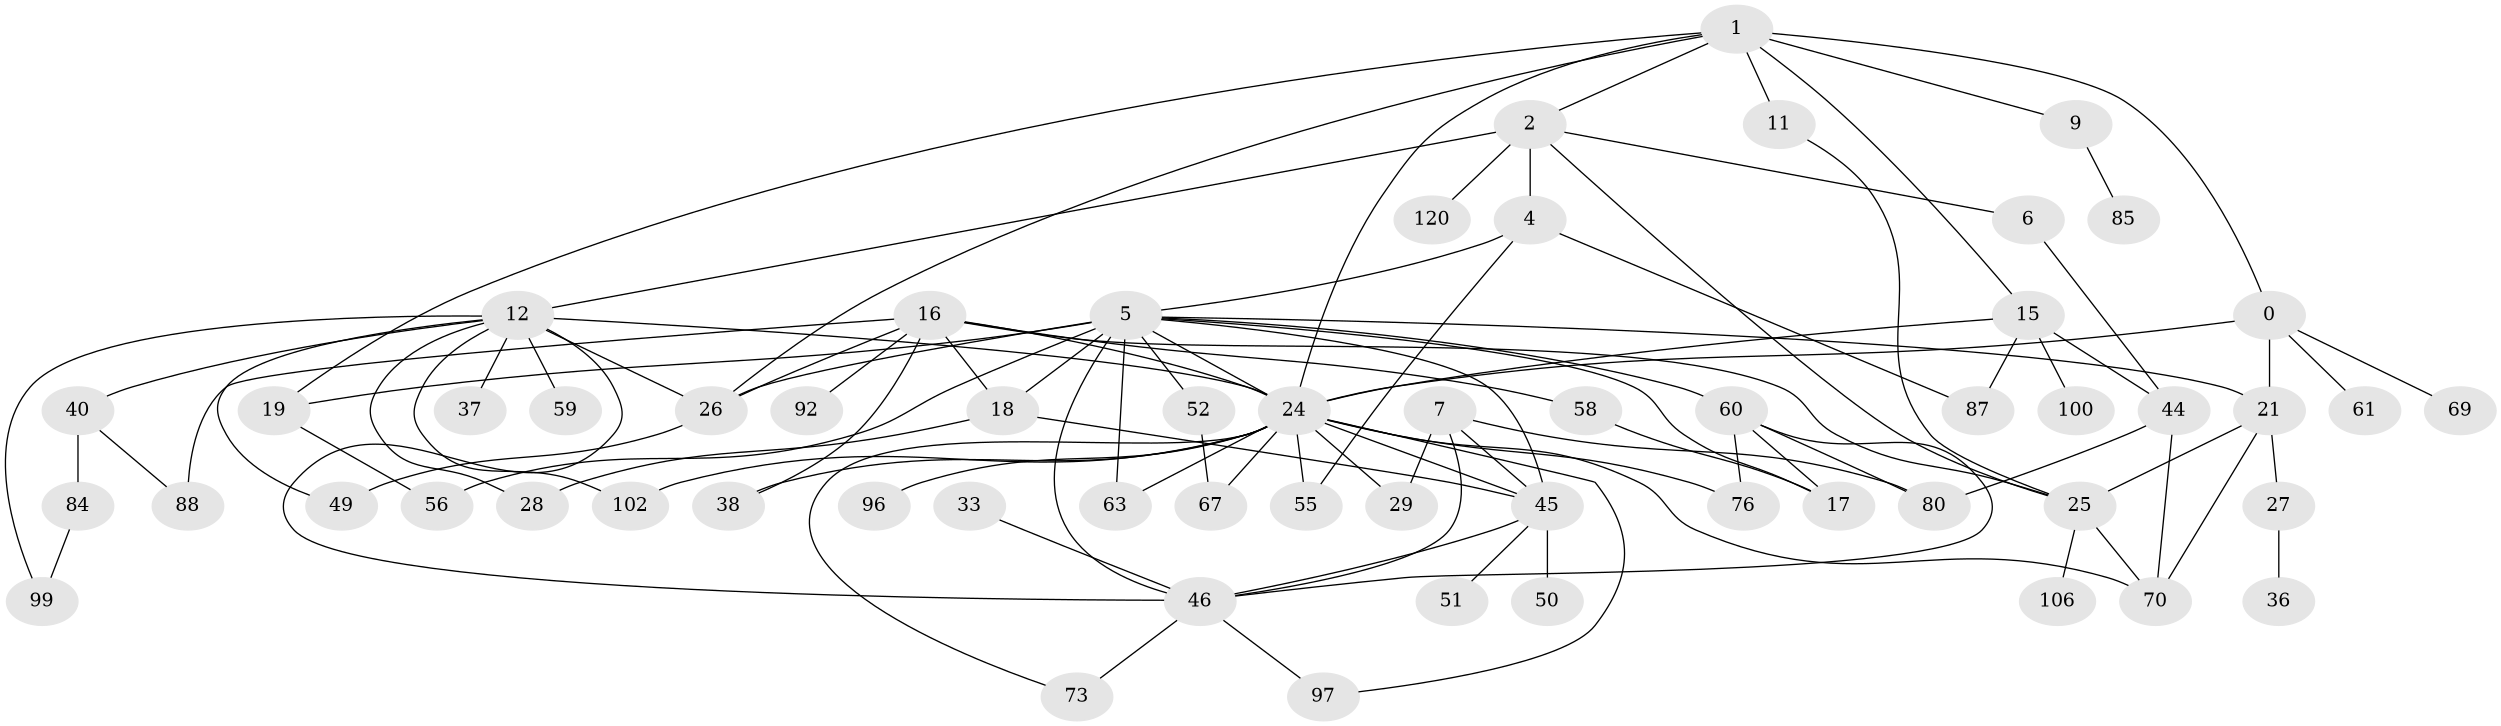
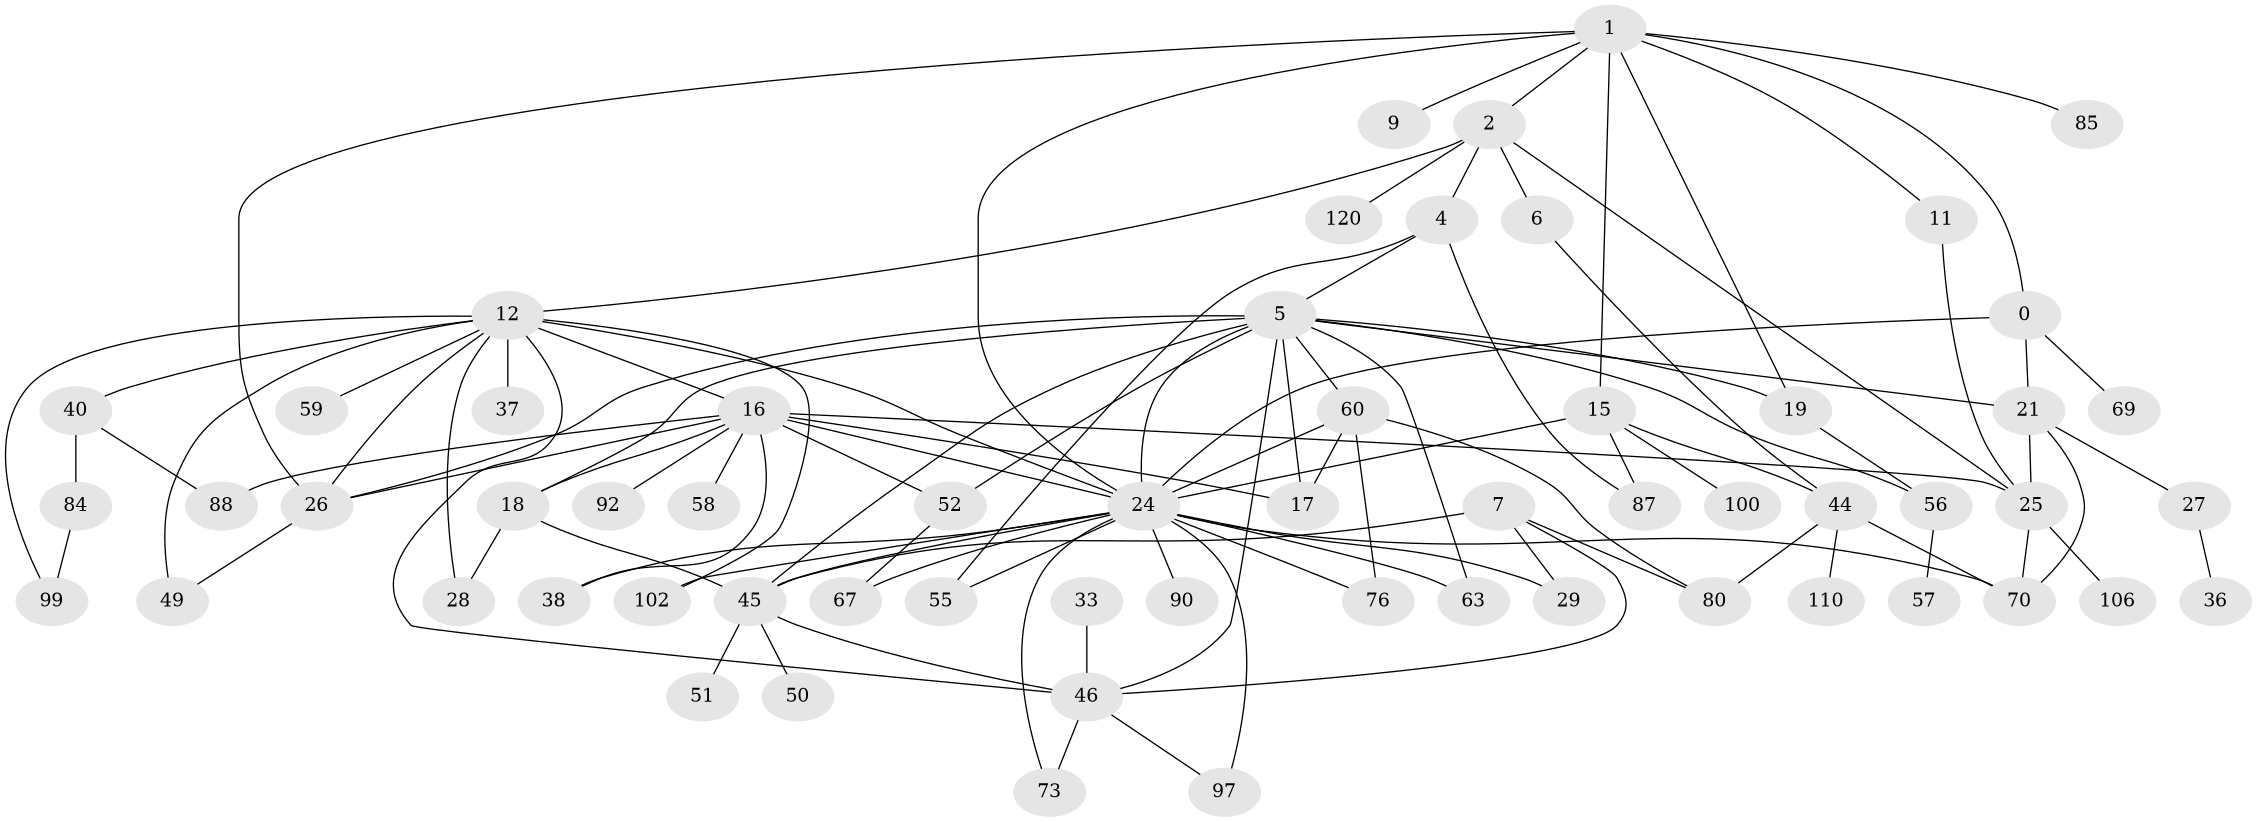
(2100, 172) -> (1854, 61)
none -> (631, 363)
(2365, 411) -> none
(1713, 457) -> (1042, 457)
none -> (852, 458)
(874, 506) -> (1182, 602)
(1755, 566) -> (1248, 459)
none -> (1826, 602)
none -> (1924, 602)
